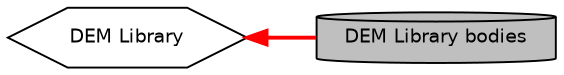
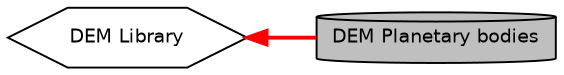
(436, 38) -> (436, 38)
